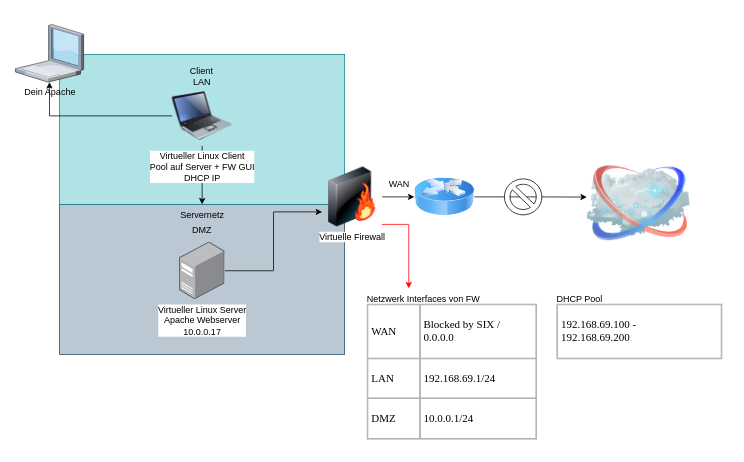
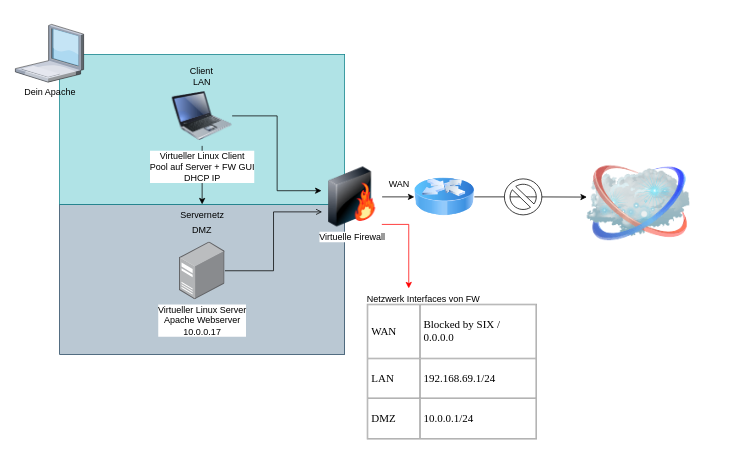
(50, 102) -> (295, 191)
(315, 212) -> (317, 212)
(641, 330) -> none
